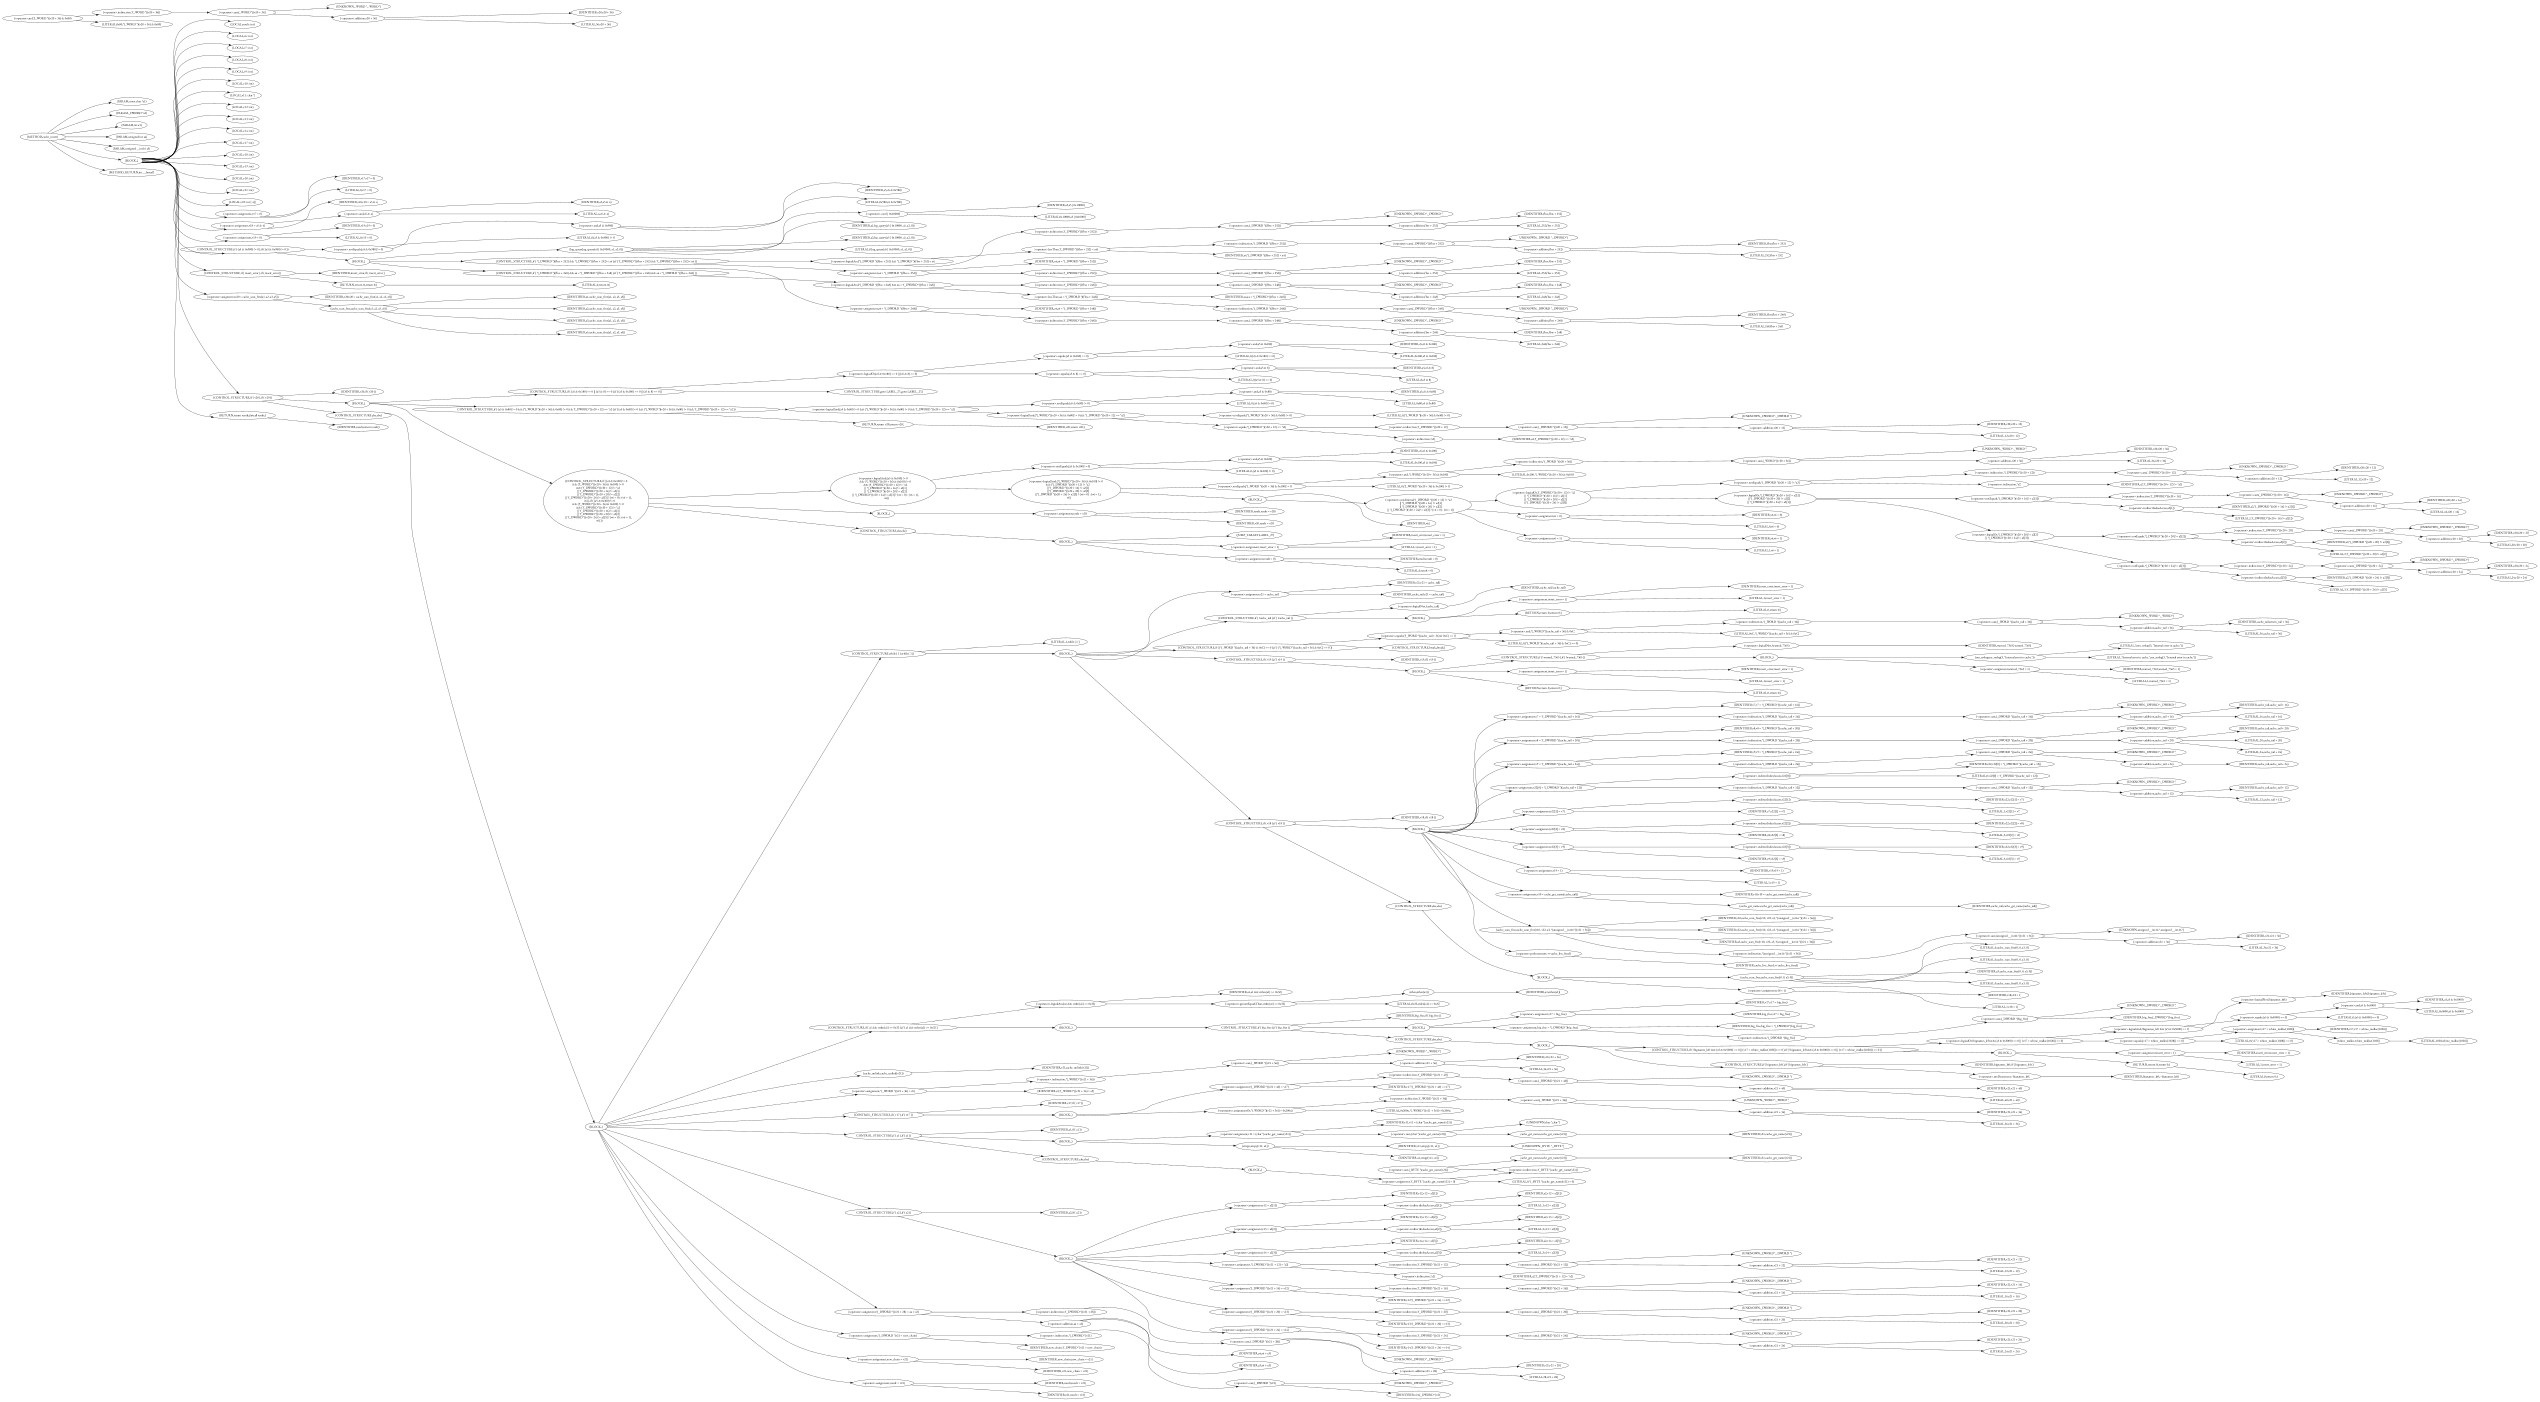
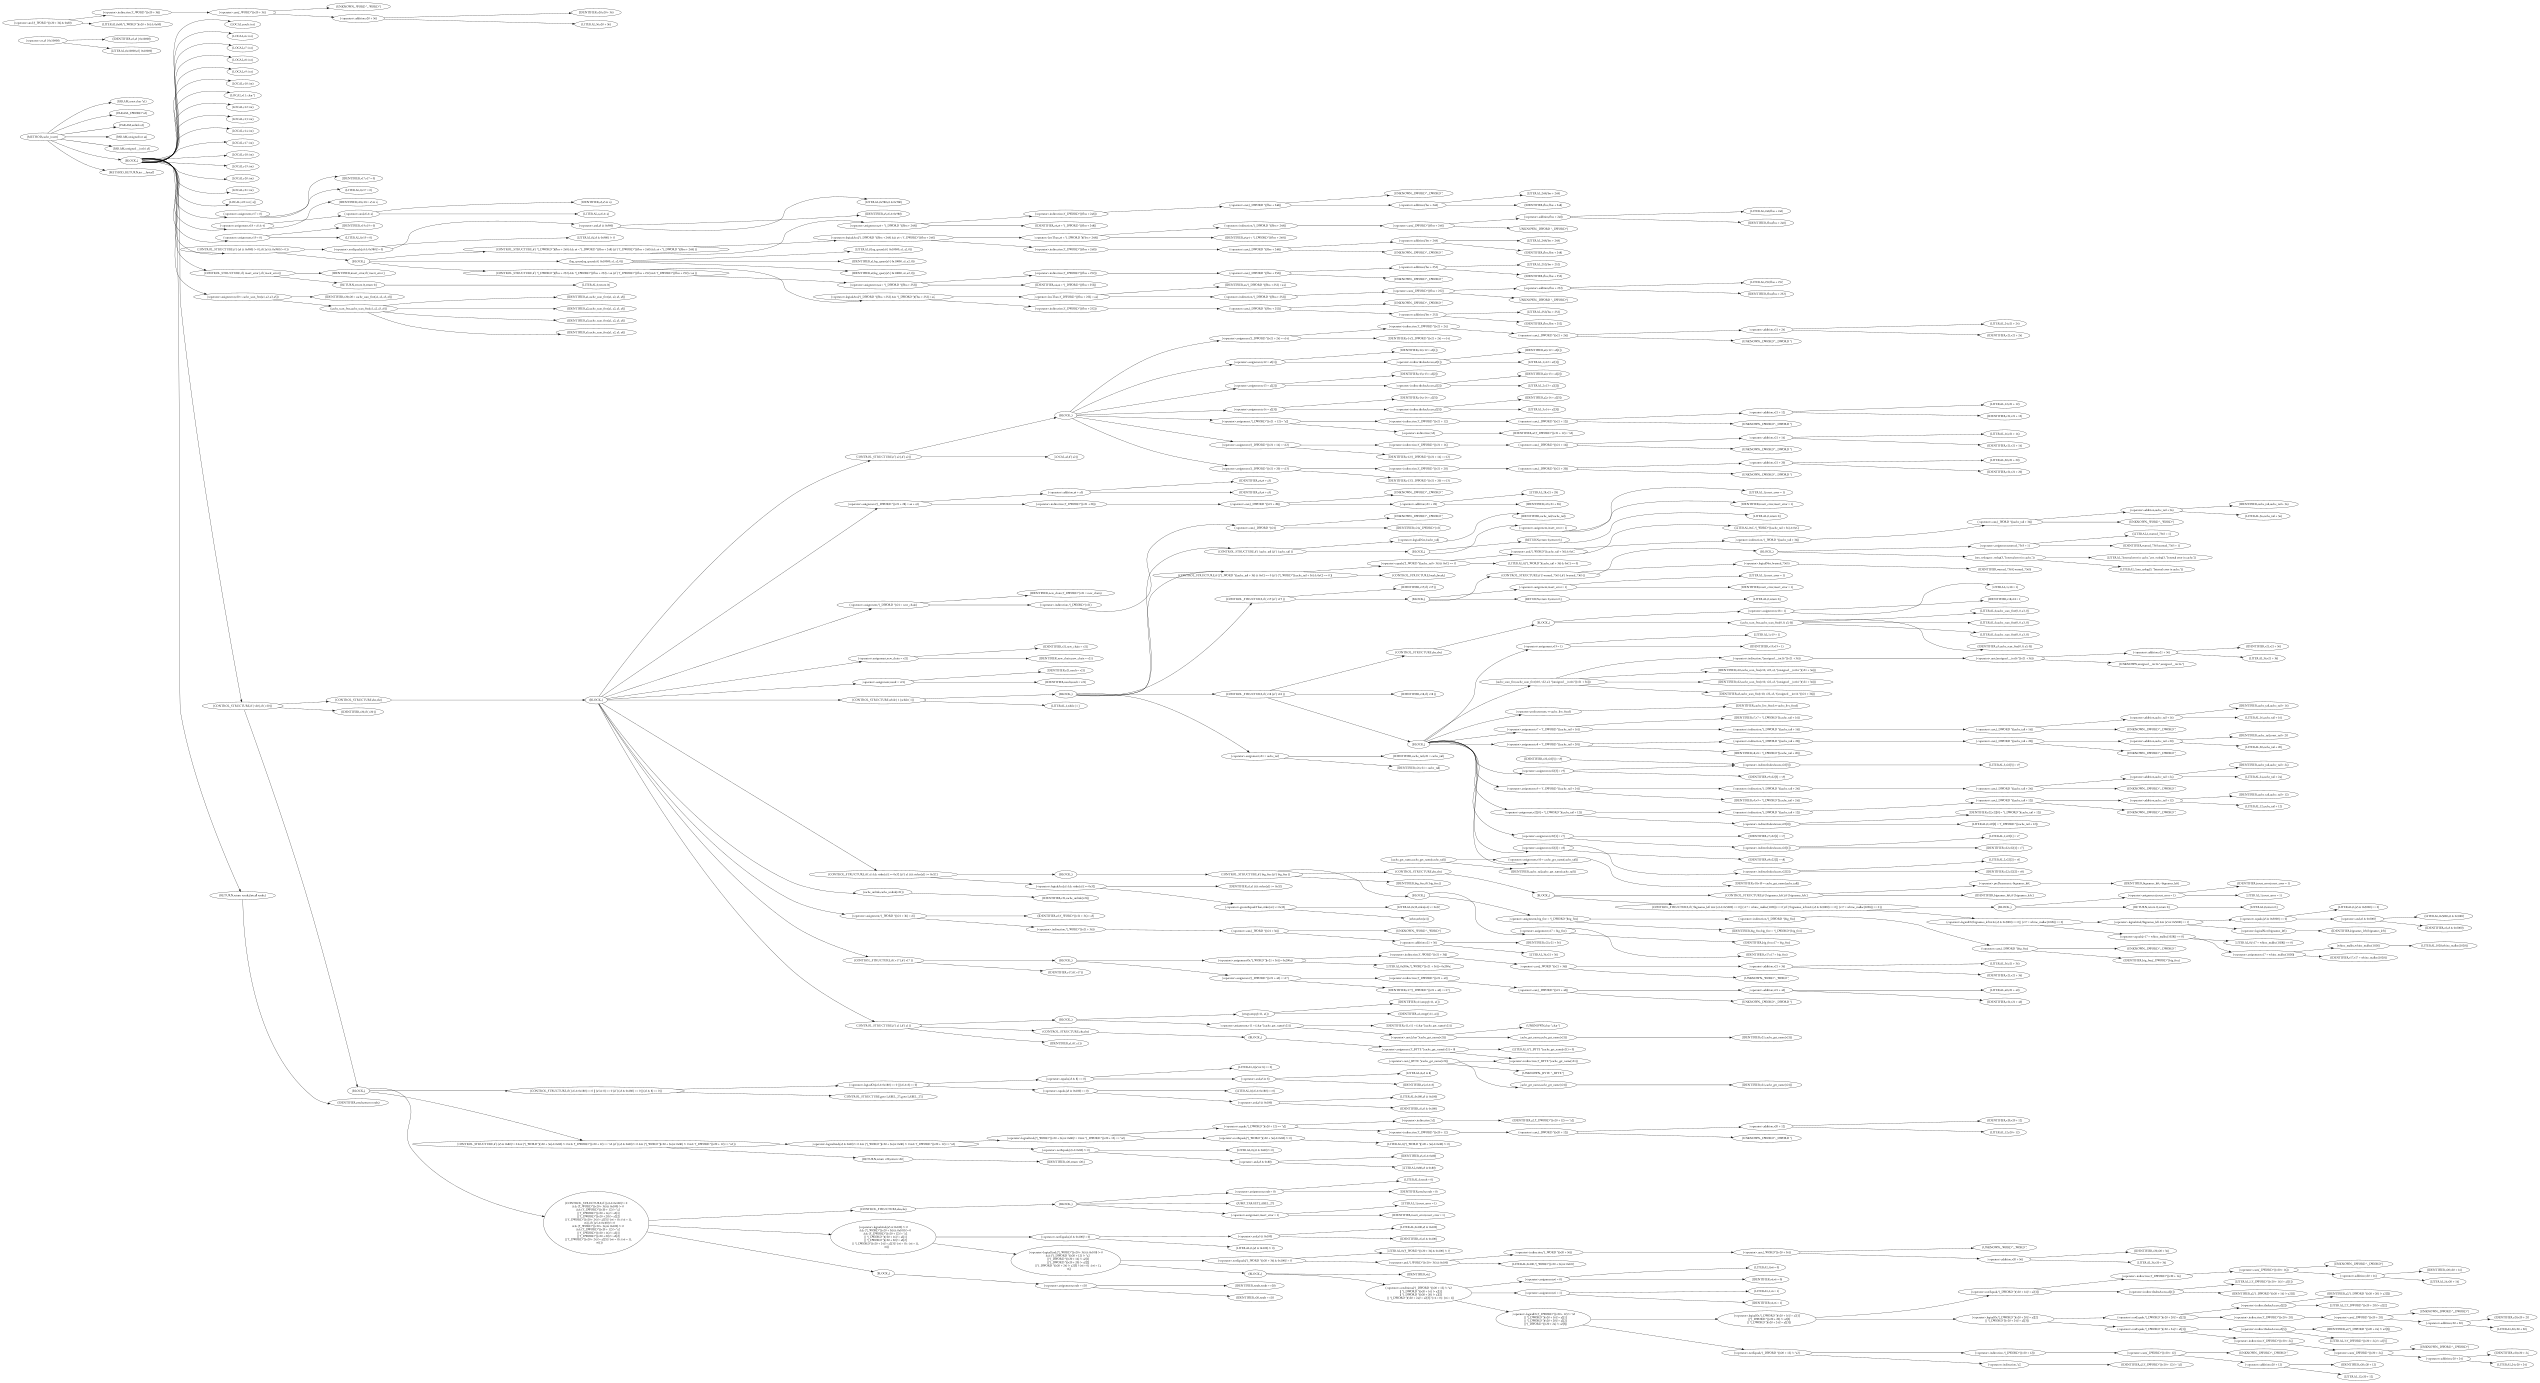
(132, 125) -> (132, 125)
(784, 233) -> none
(2264, 622) -> (2264, 504)
(2264, 729) -> (2264, 735)
(2209, 746) -> (2209, 777)
(1888, 847) -> (1651, 762)
(1652, 902) -> (1475, 860)
(1543, 992) -> none
(1480, 1146) -> (1482, 1067)
(1066, 1213) -> (1066, 457)
